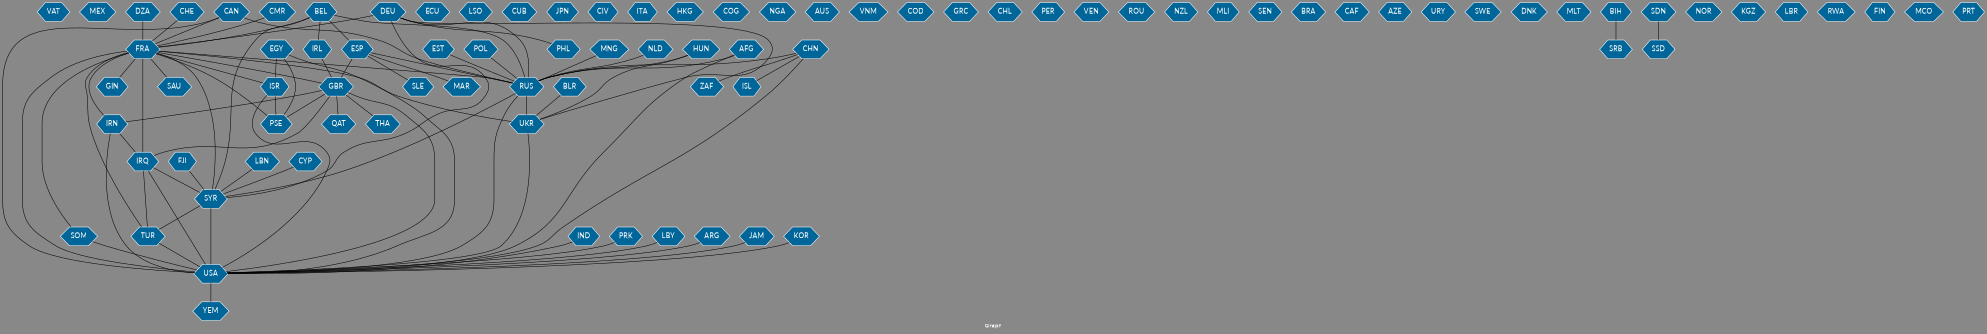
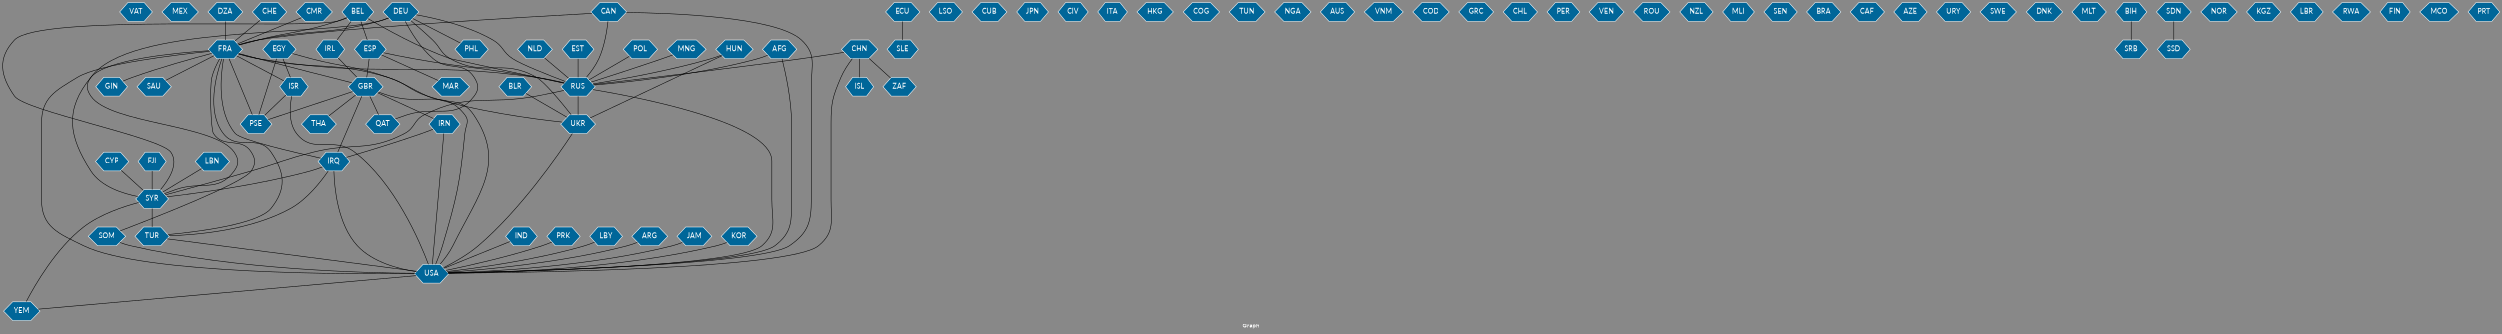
none -> (1247, 12)
(384, 66) -> (903, 31)
(92, 76) -> none
none -> (477, 83)
(211, 236) -> (74, 236)
